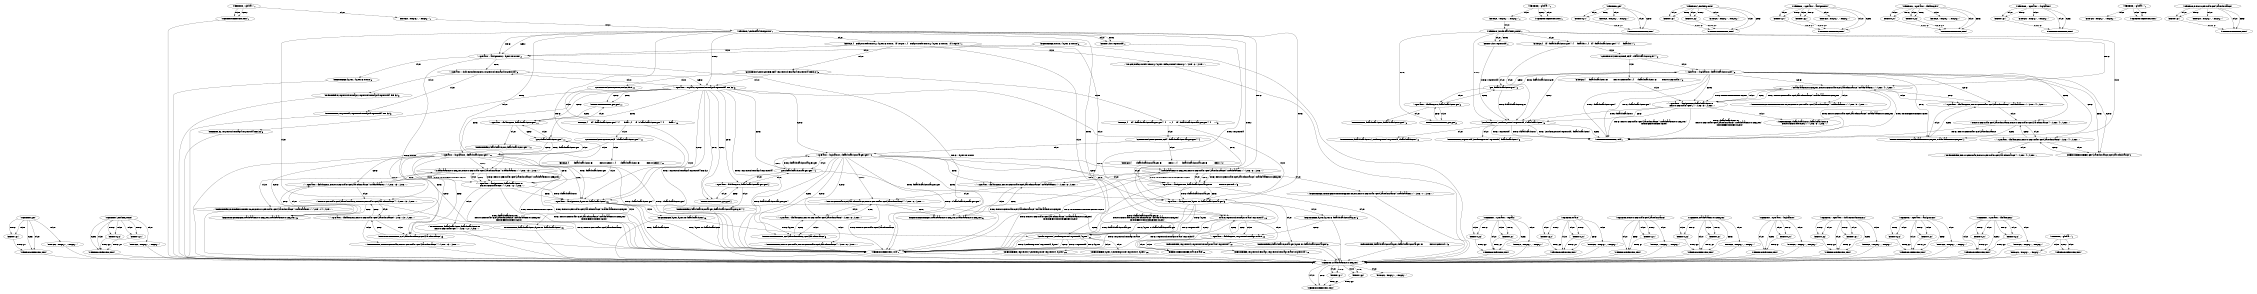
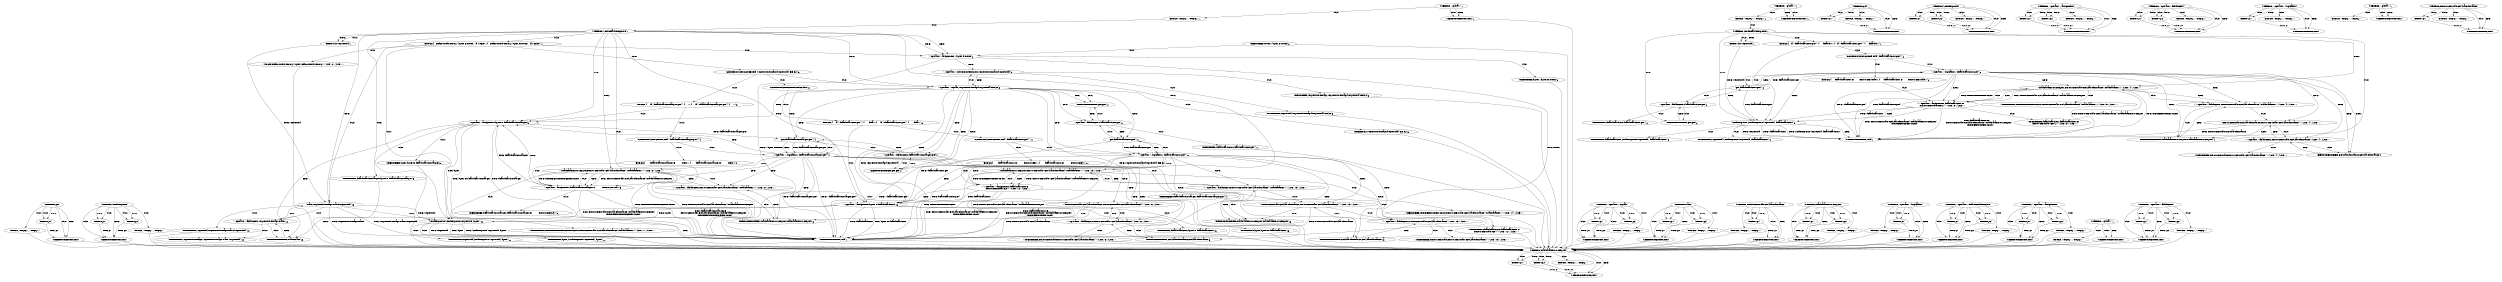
(991, 192) -> (653, 131)
(1294, 229) -> (282, 230)
(860, 234) -> (657, 214)
